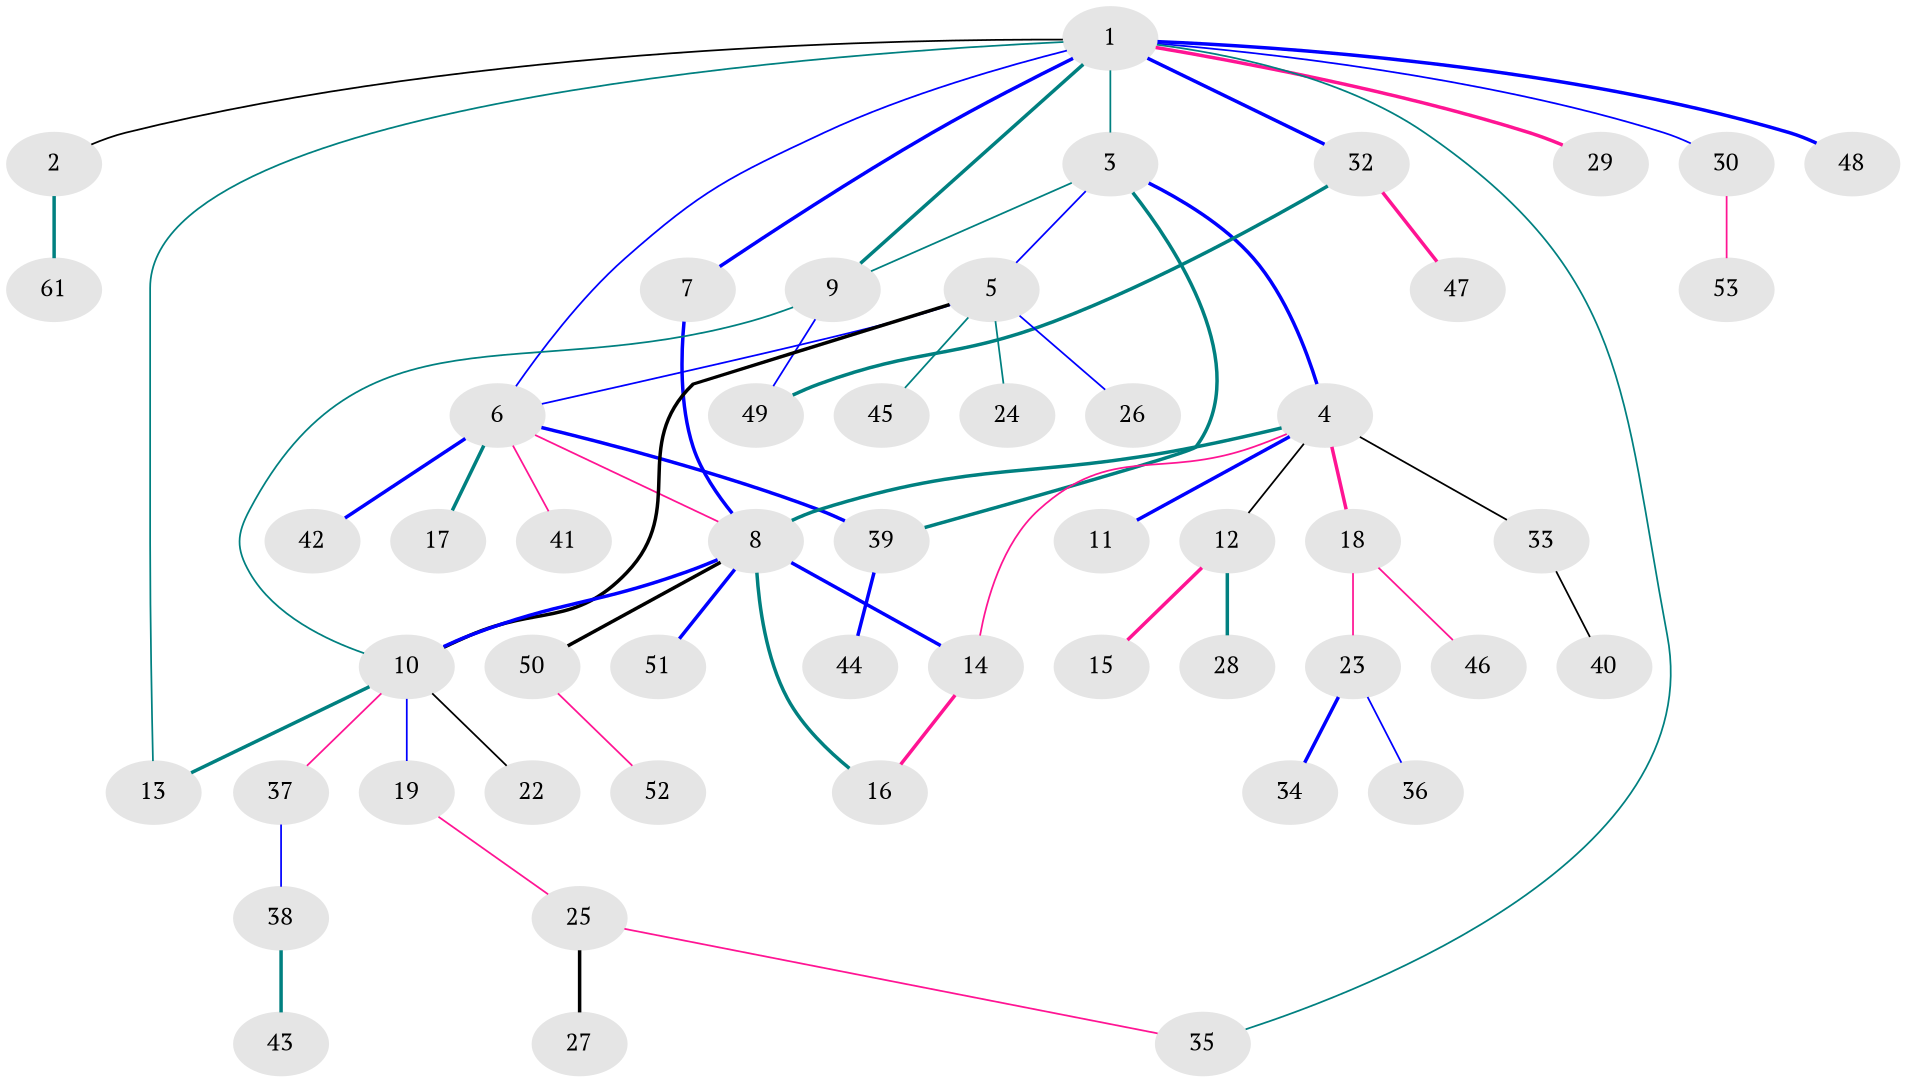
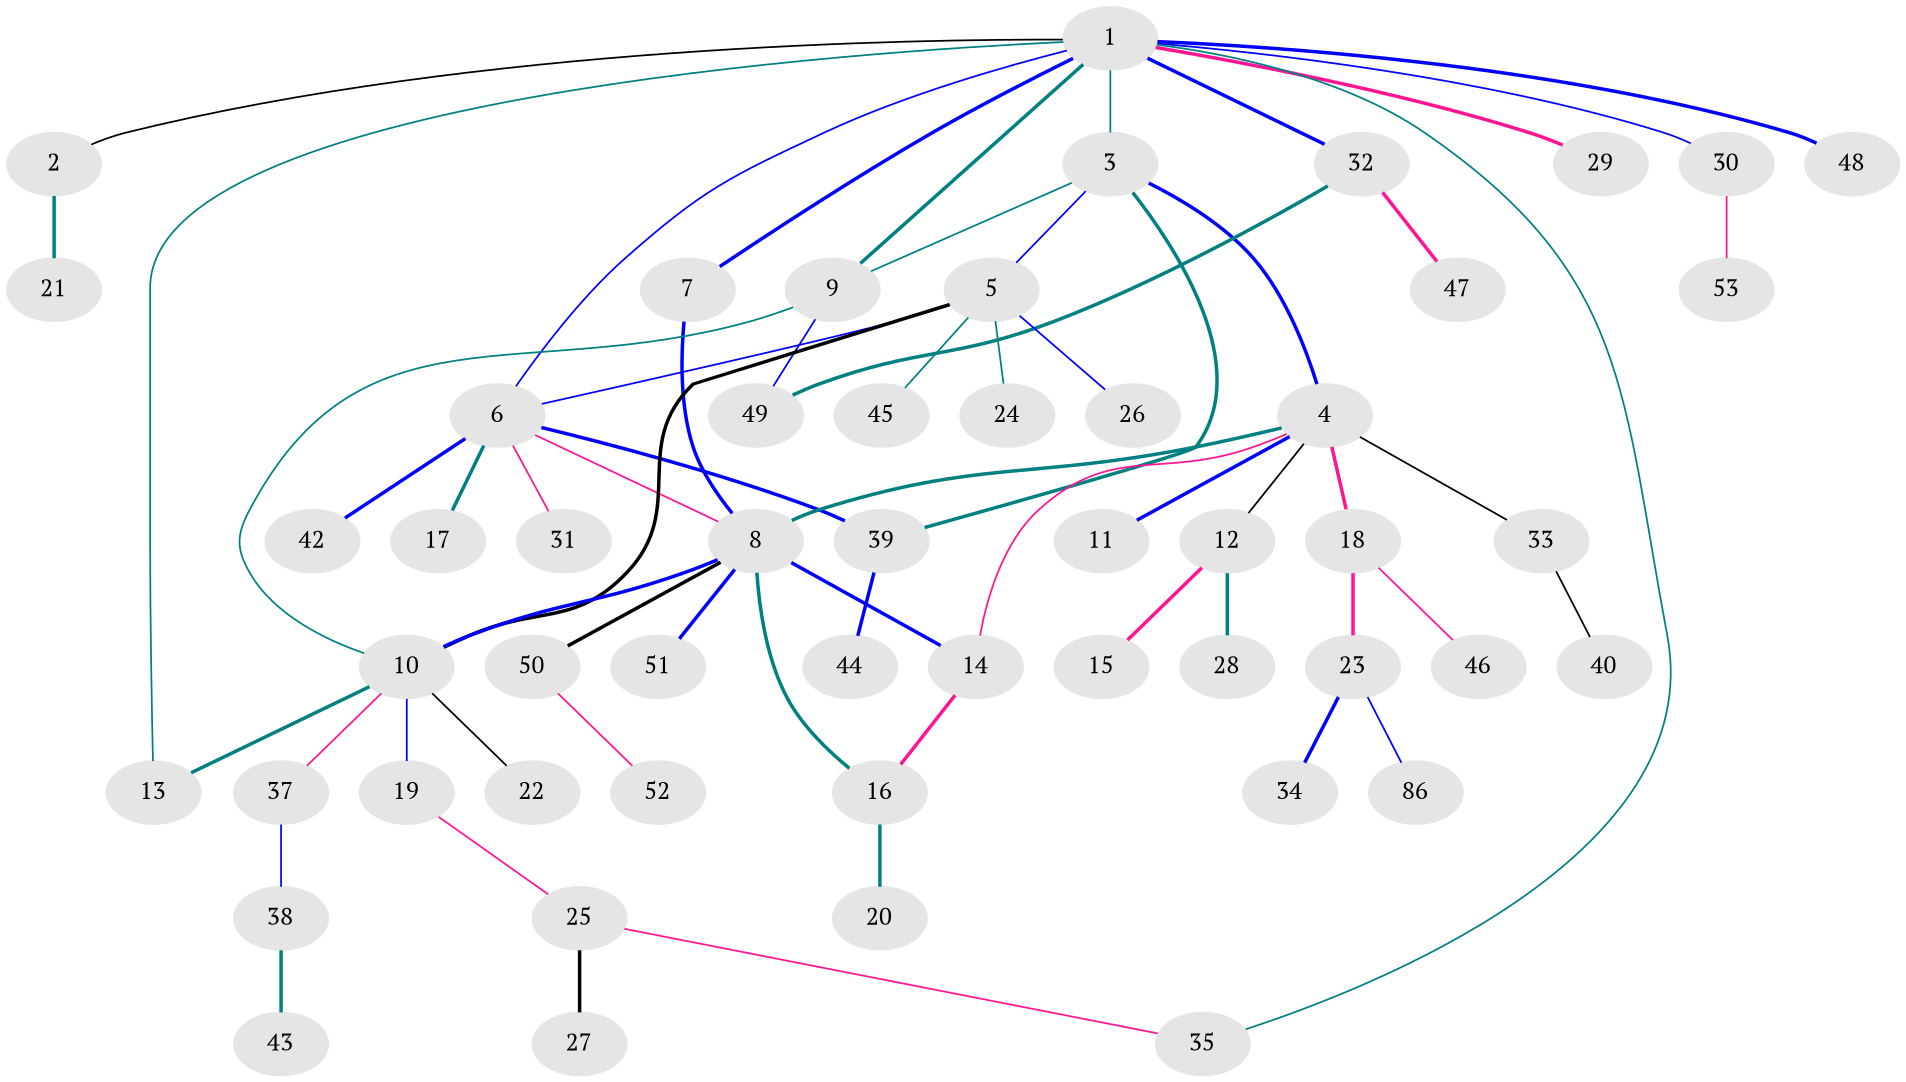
(54, 290) -> (54, 290)
(564, 541) -> (564, 541)
(1353, 604) -> (1353, 604)
(1416, 793) -> (1416, 793)
none -> (880, 918)
